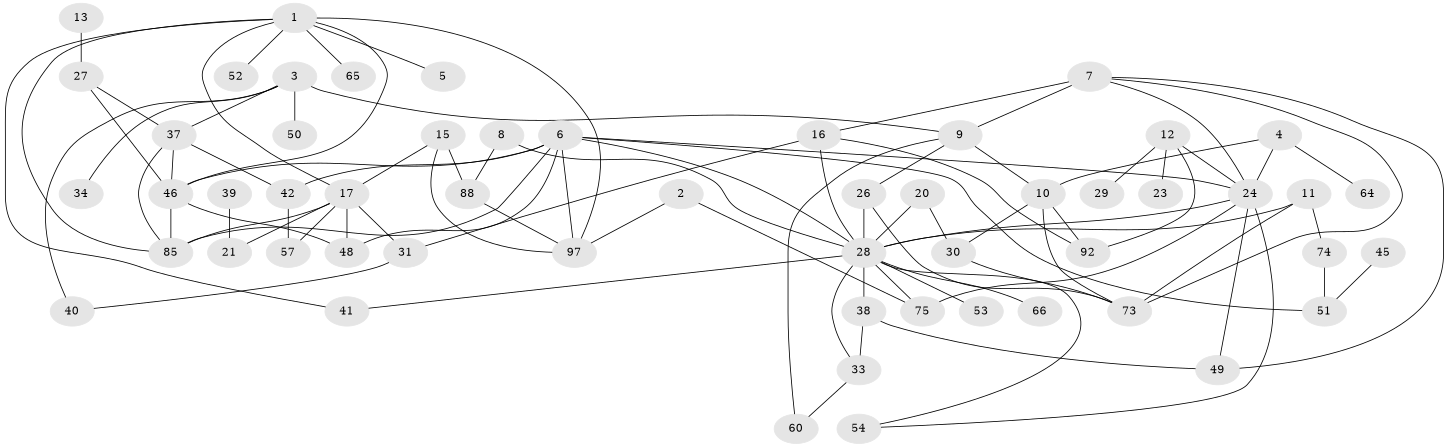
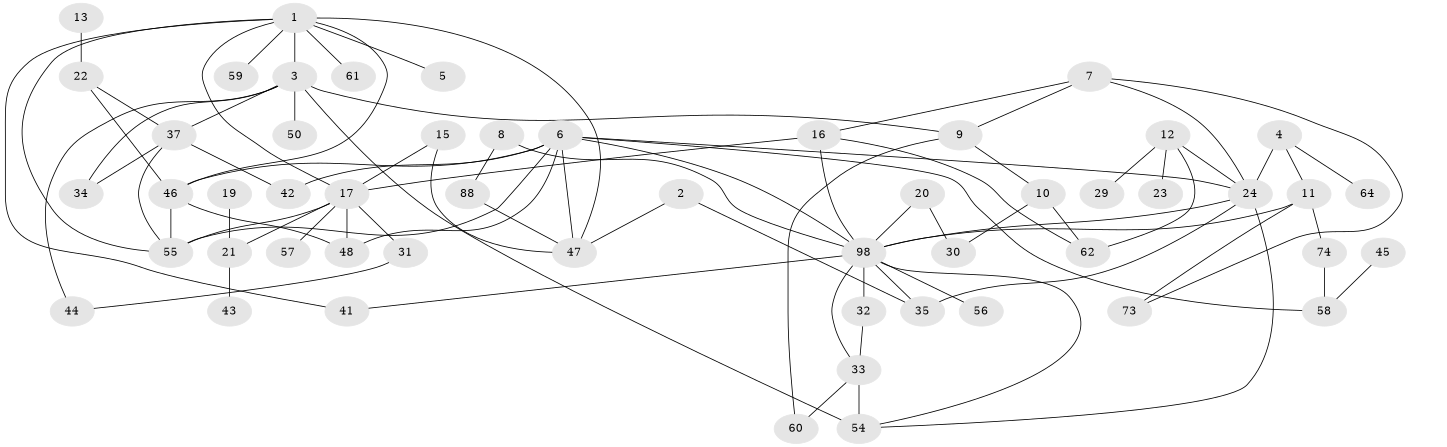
none -> (295, 47)
(81, 77) -> (81, 77)
(236, 77) -> (236, 77)
(353, 77) -> (353, 77)
(1158, 159) -> (1294, 165)
(173, 165) -> (128, 165)
(457, 168) -> none
(611, 191) -> (518, 169)
(230, 194) -> (230, 194)
(864, 194) -> none
(288, 223) -> none
(171, 253) -> (171, 253)
(574, 253) -> (574, 253)
(864, 253) -> (864, 253)
(1088, 253) -> (1088, 253)
(1053, 258) -> none
none -> (555, 281)
(1042, 282) -> none
(72, 311) -> (72, 311)
none -> (230, 311)
(864, 311) -> (864, 311)
(923, 311) -> (923, 311)
(981, 311) -> (981, 311)
(1040, 311) -> none
(1325, 311) -> (1325, 311)
(1218, 370) -> none
none -> (859, 400)
